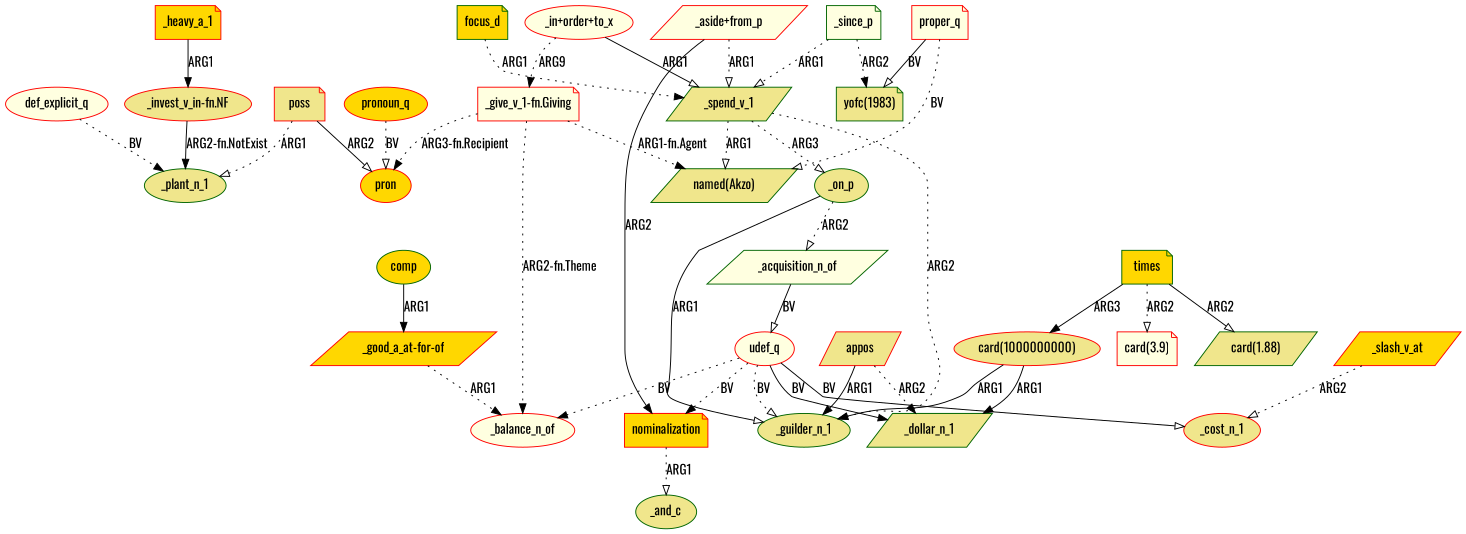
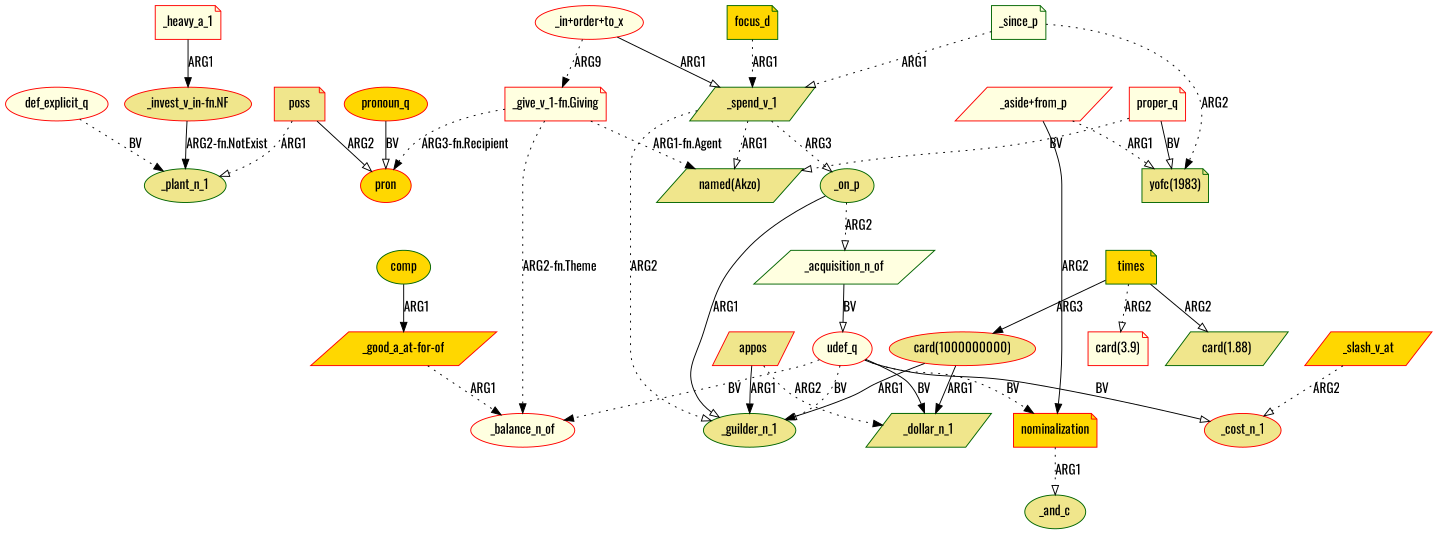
(188, 22) -> (188, 22)
(729, 59) -> (1111, 140)
(386, 140) -> (386, 140)
